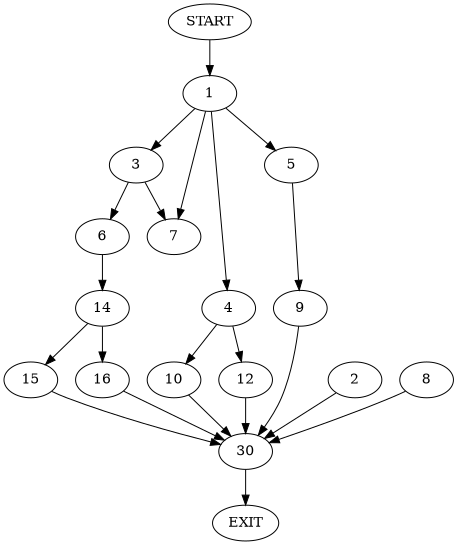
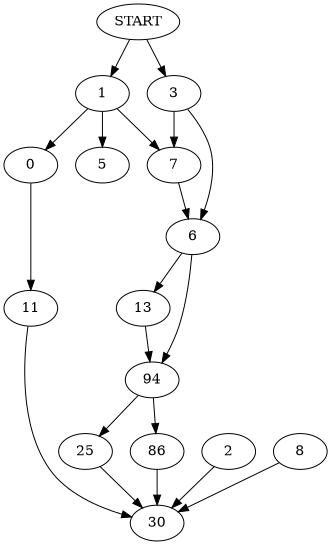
(177, 126) -> (154, 53)
none -> (182, 196)
(102, 308) -> (152, 380)
none -> (143, 308)
(229, 308) -> (31, 165)
(300, 308) -> none
(31, 380) -> (86, 451)
(102, 380) -> (157, 451)
(174, 380) -> (31, 308)
(246, 380) -> none
(246, 523) -> none
